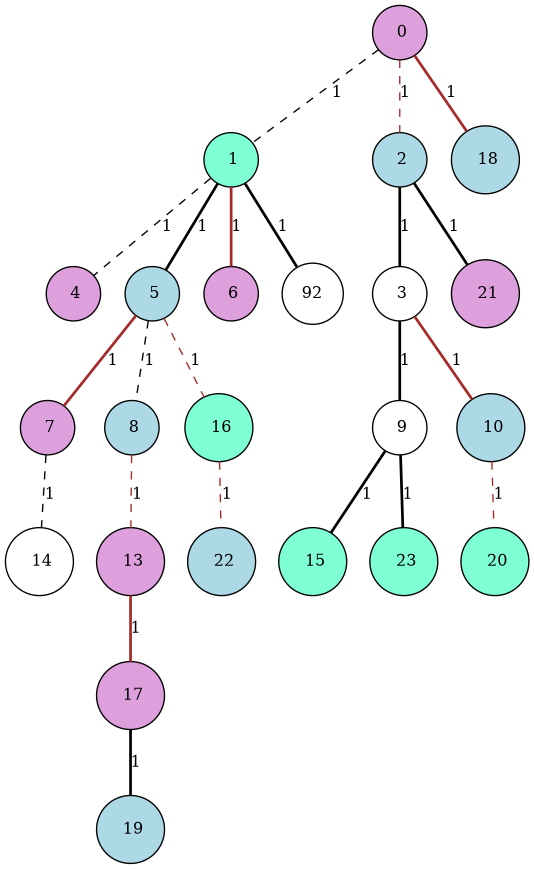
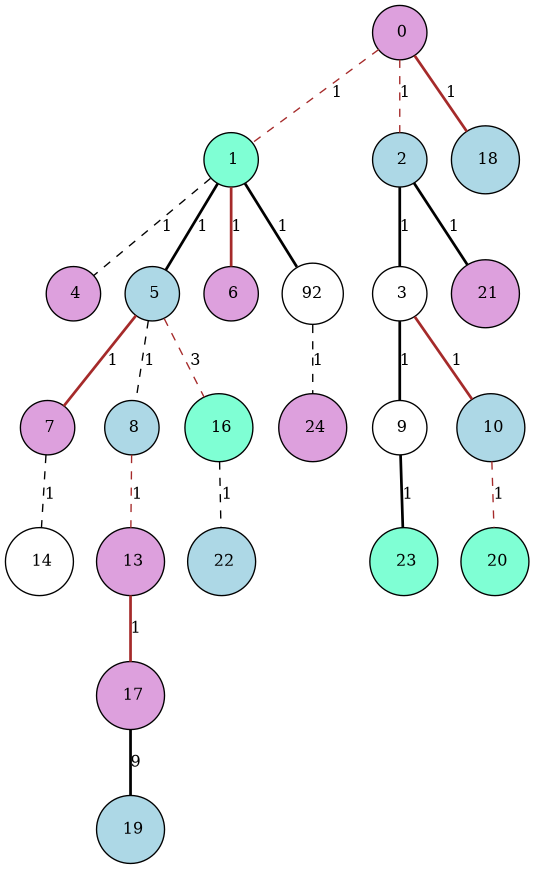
(316, 96) -> (316, 96)
(196, 361) -> (196, 361)
none -> (313, 428)
(220, 495) -> (220, 495)
(313, 562) -> none
(136, 763) -> (136, 763)
